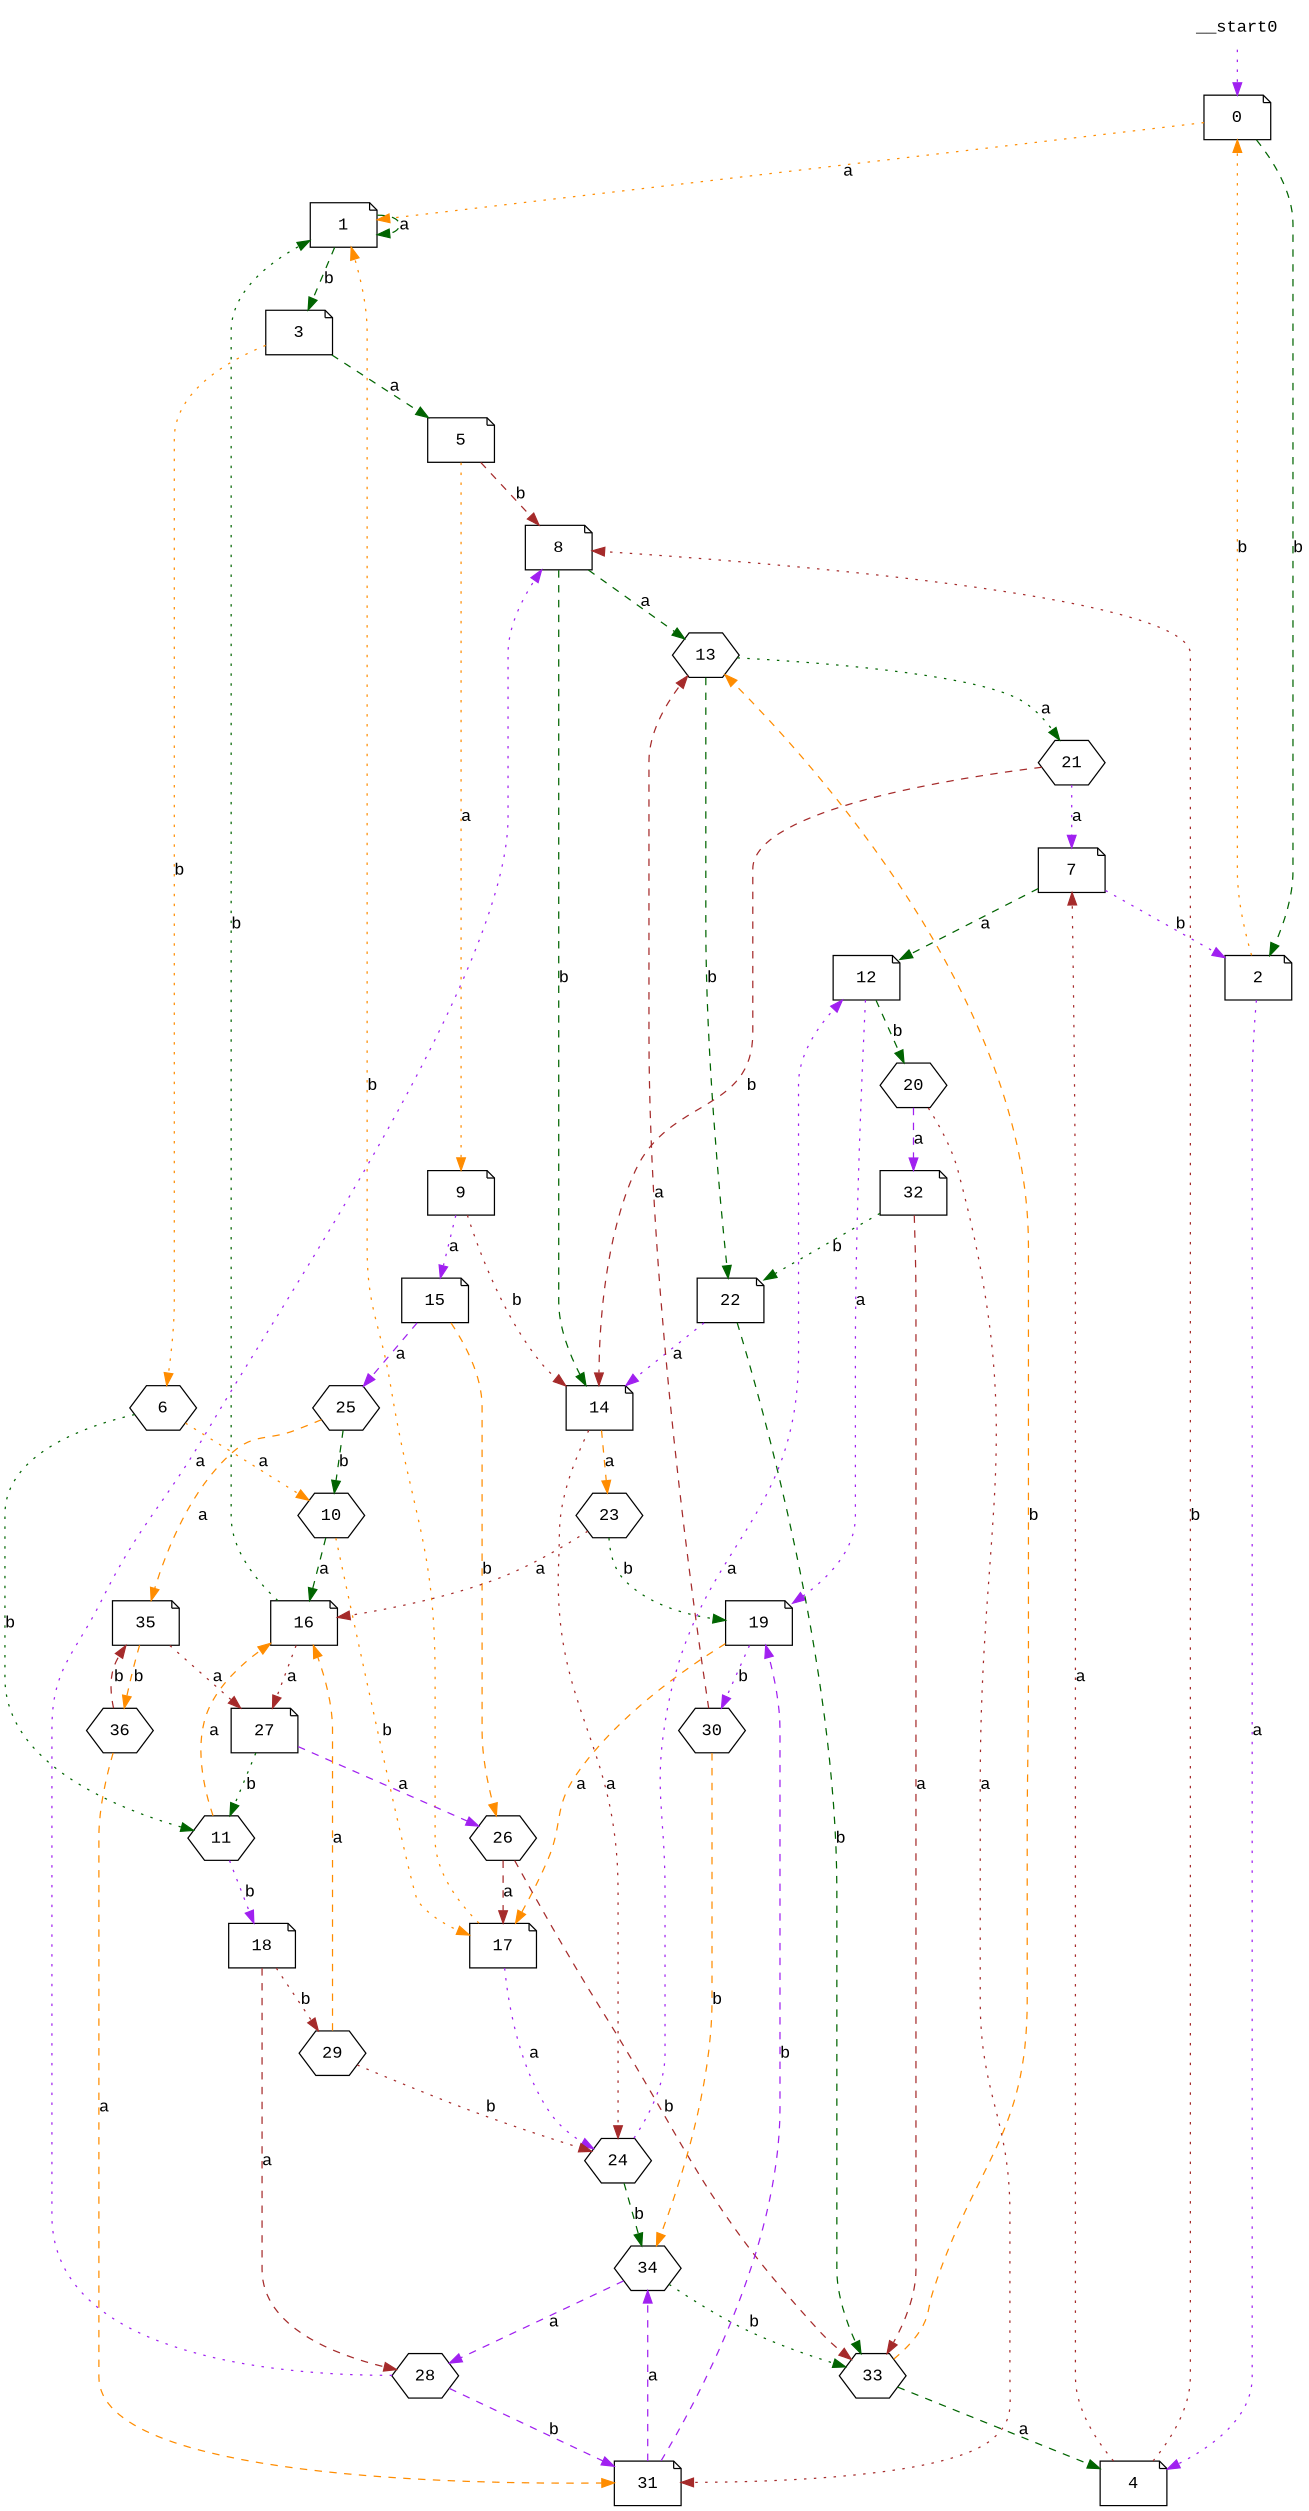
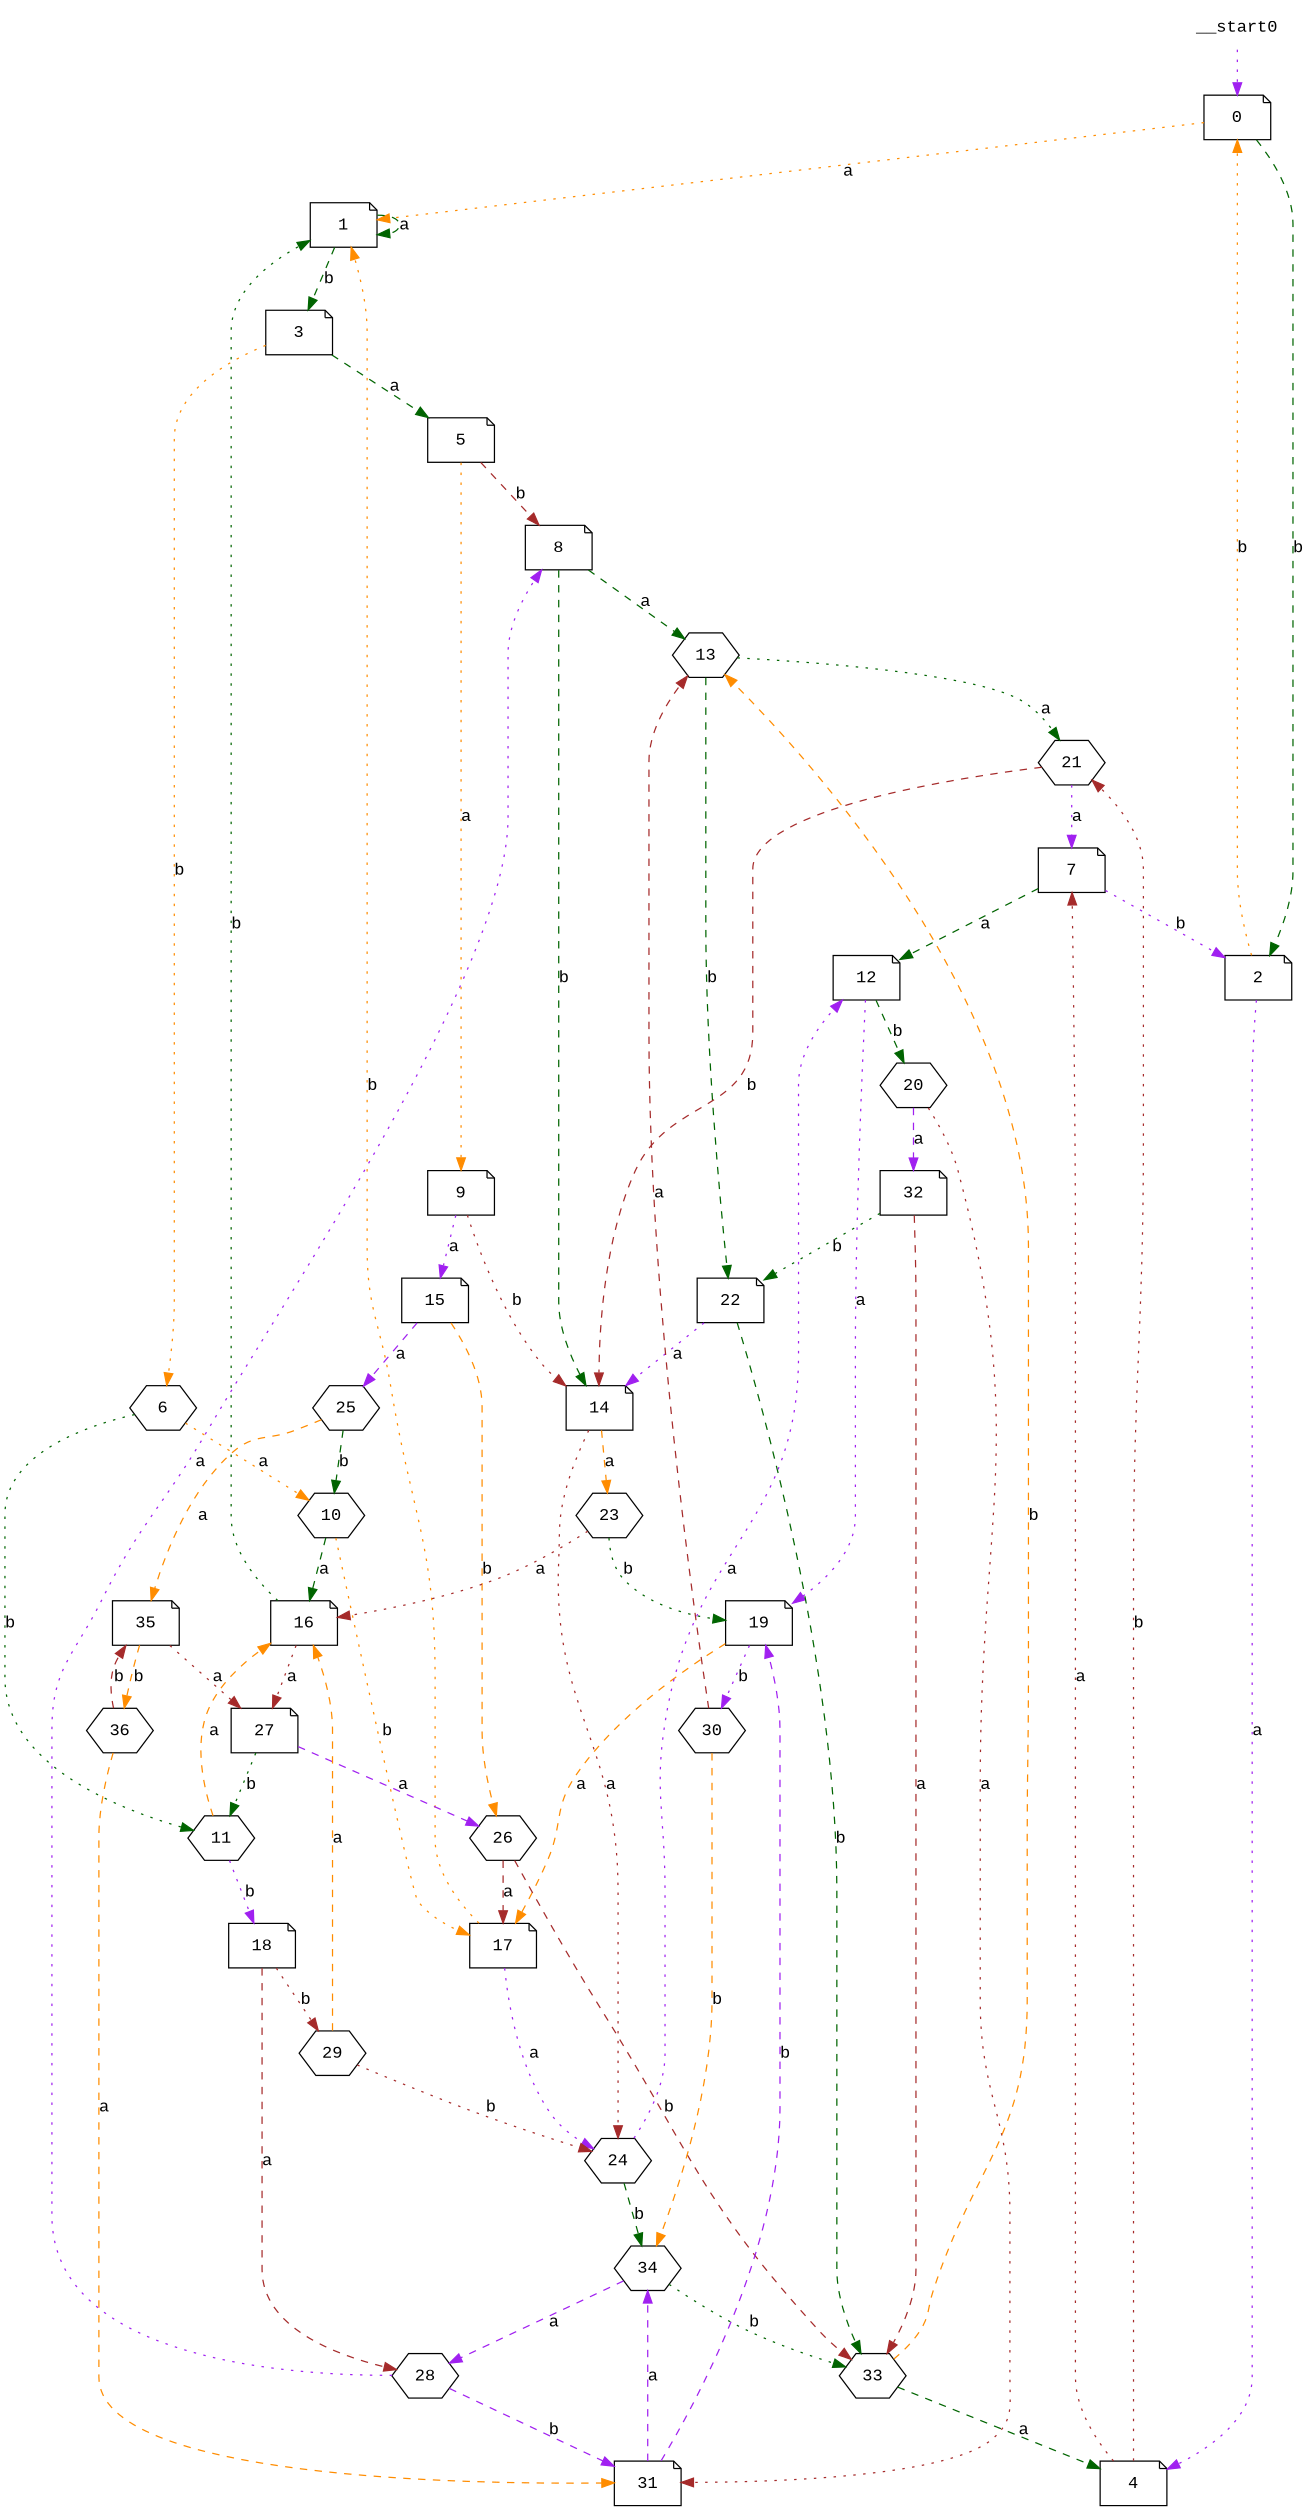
(1190, 1261) -> (1134, 1618)
